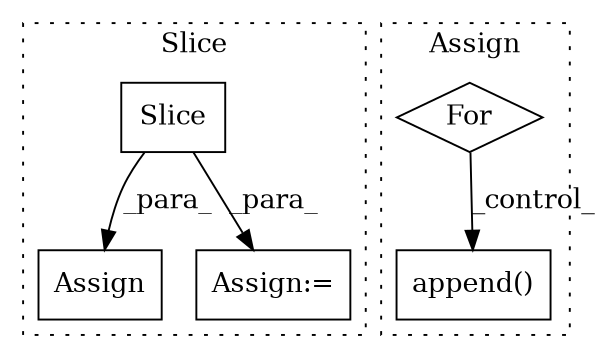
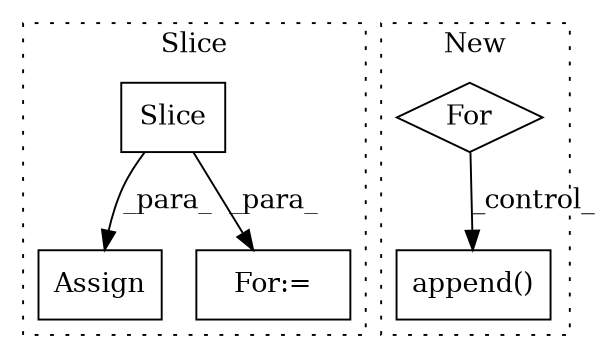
(475, 45) -> (475, 45)
(273, 285) -> (273, 285)
